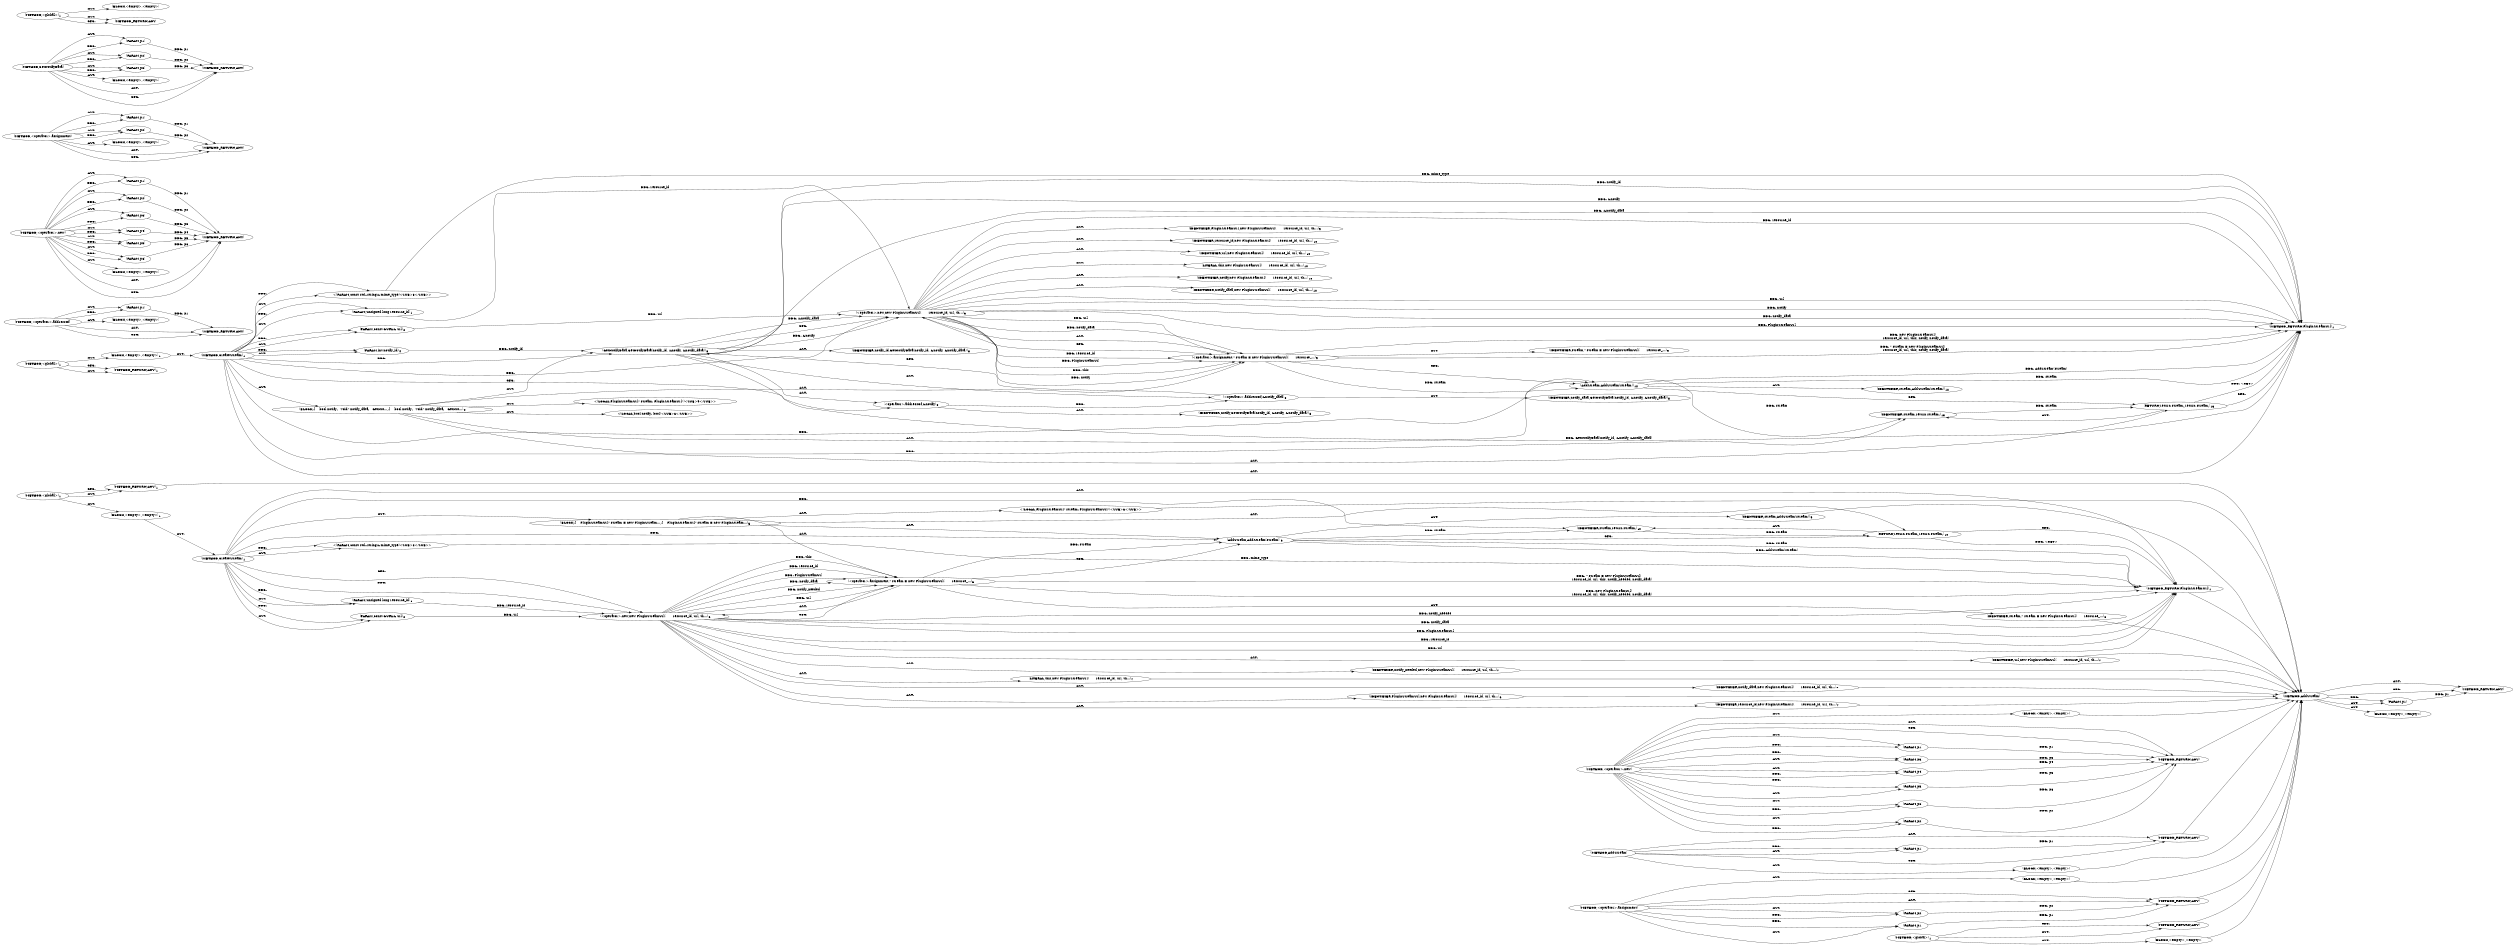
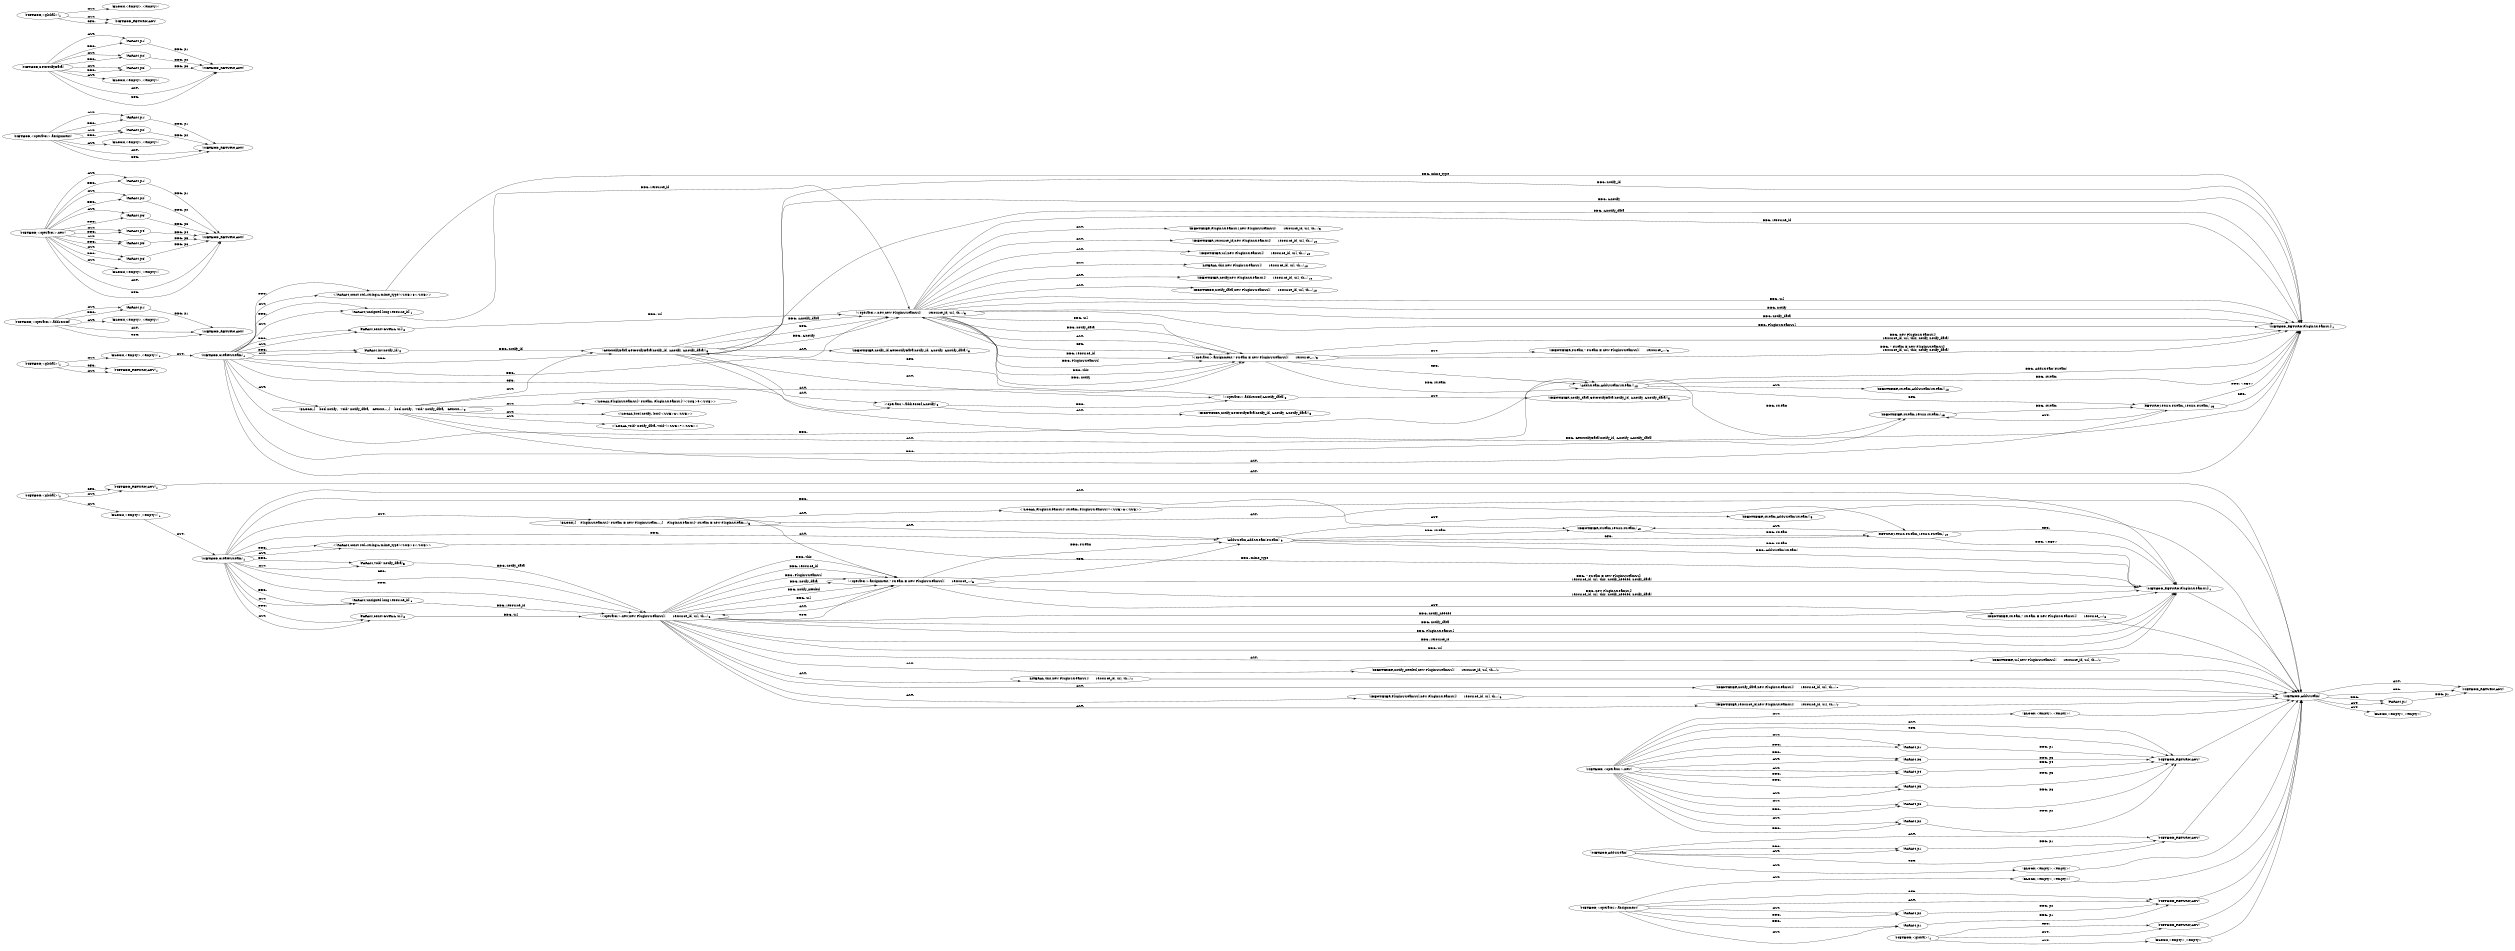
none -> (655, 426)
none -> (382, 564)
